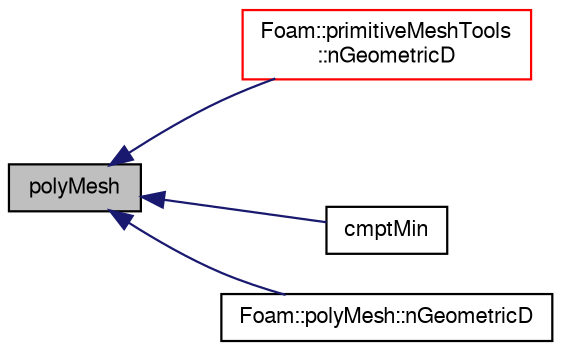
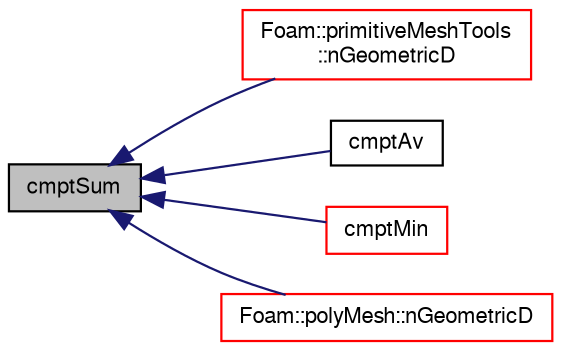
none -> (387, 143)
(75, 188) -> (75, 188)
(387, 230) -> (387, 230)
(387, 318) -> (387, 318)
